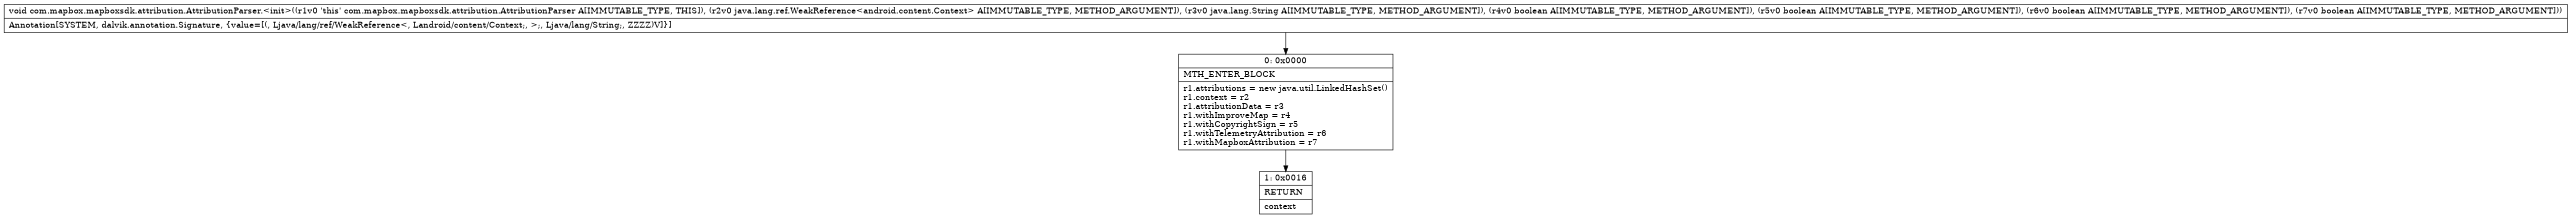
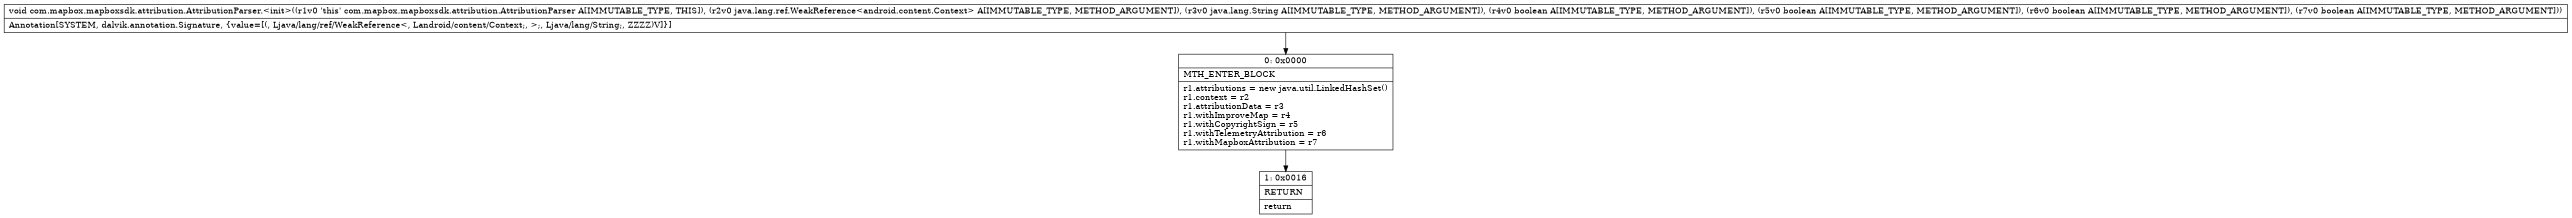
(1280, 207) -> (1278, 207)
